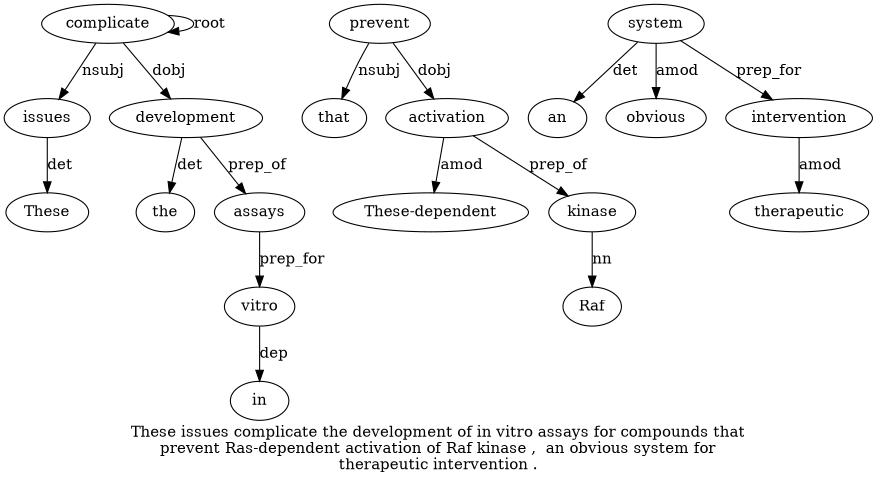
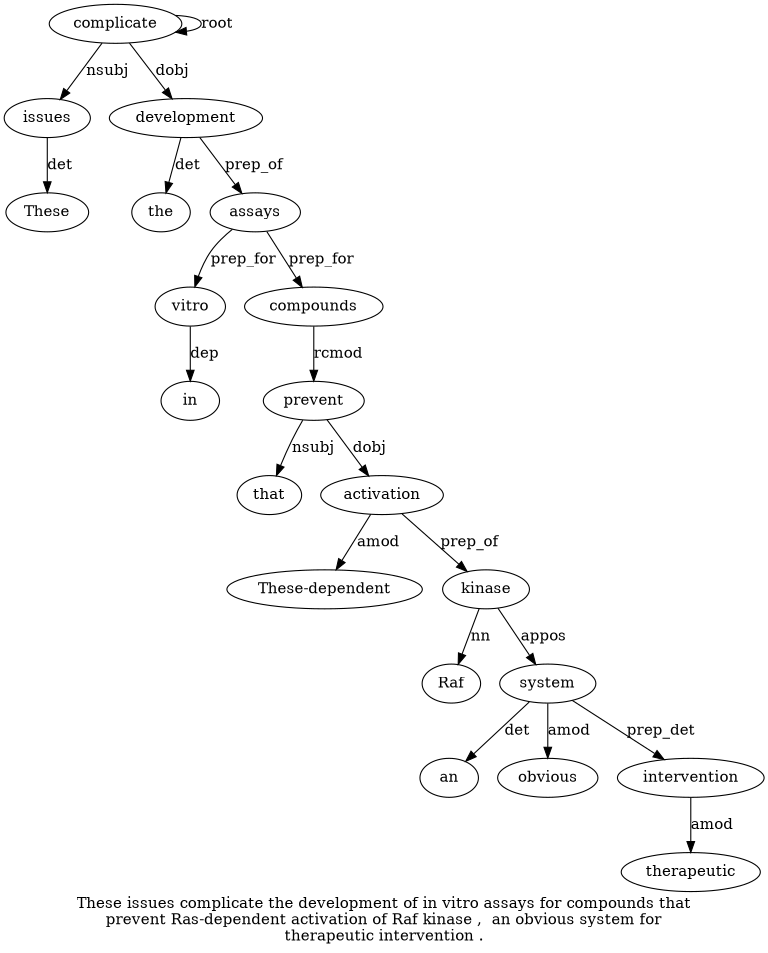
(769, 71) -> (662, 731)
none -> (314, 307)
none -> (514, 632)
